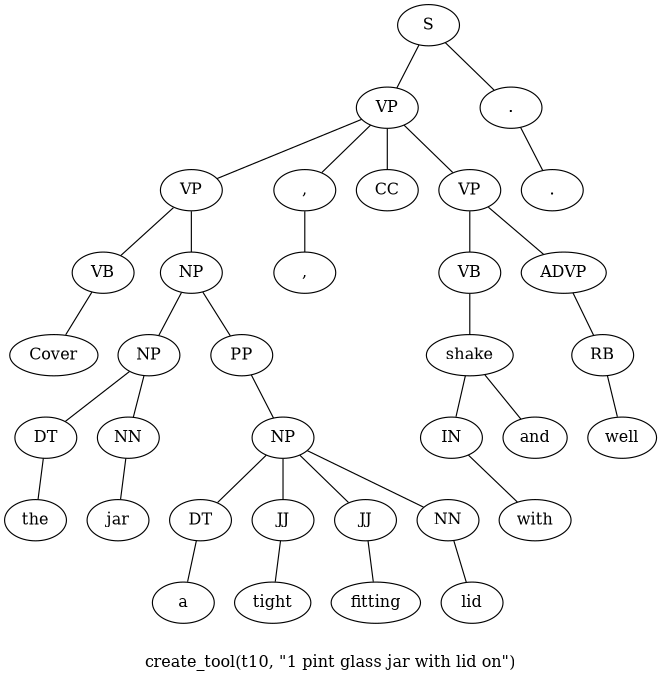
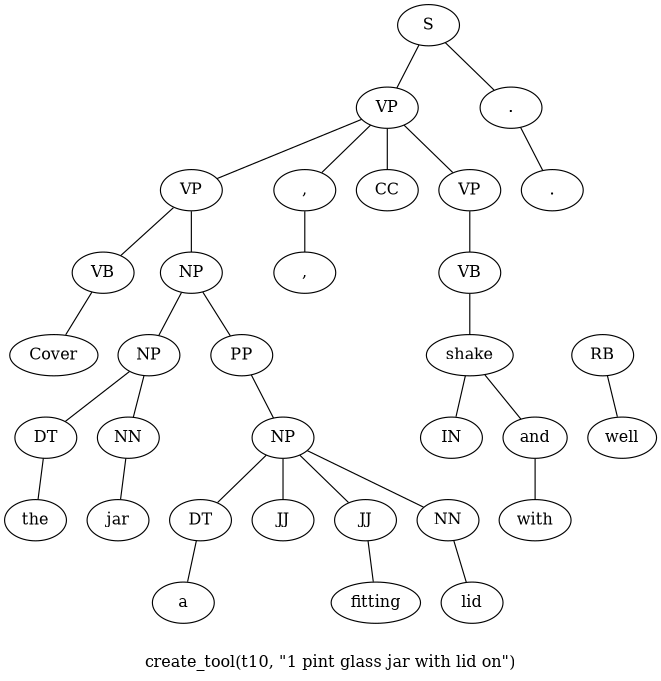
(564, 273) -> none
(493, 479) -> (535, 479)
(273, 603) -> none
